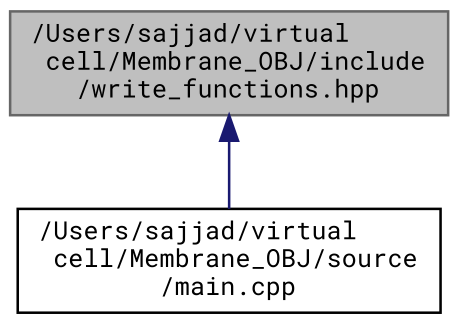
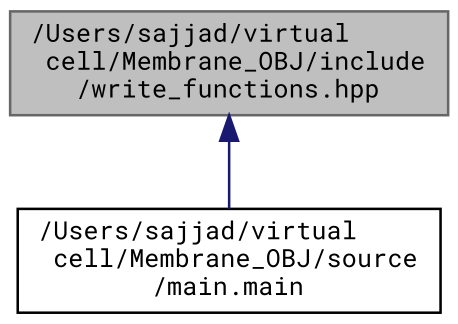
(229, 261) -> (229, 261)
